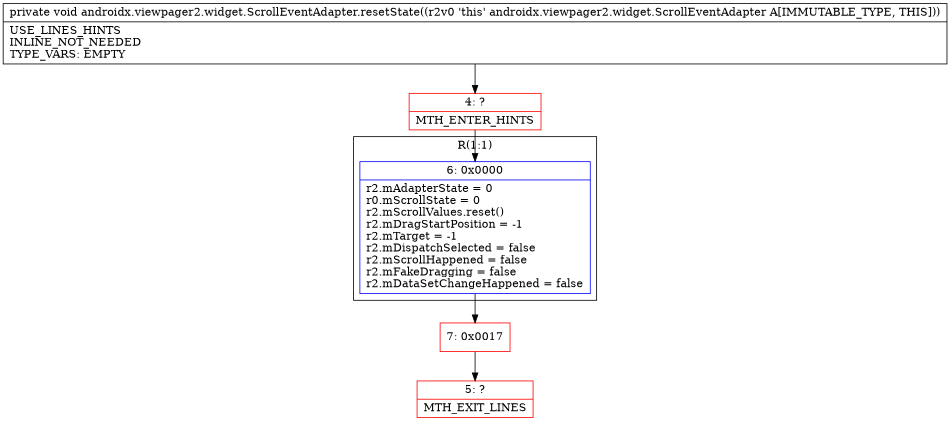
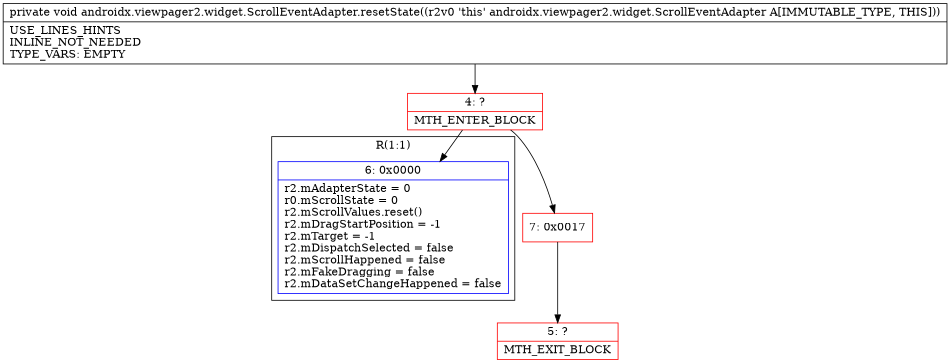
(475, 120) -> (475, 120)
(475, 305) -> (537, 165)
(475, 408) -> (558, 350)
